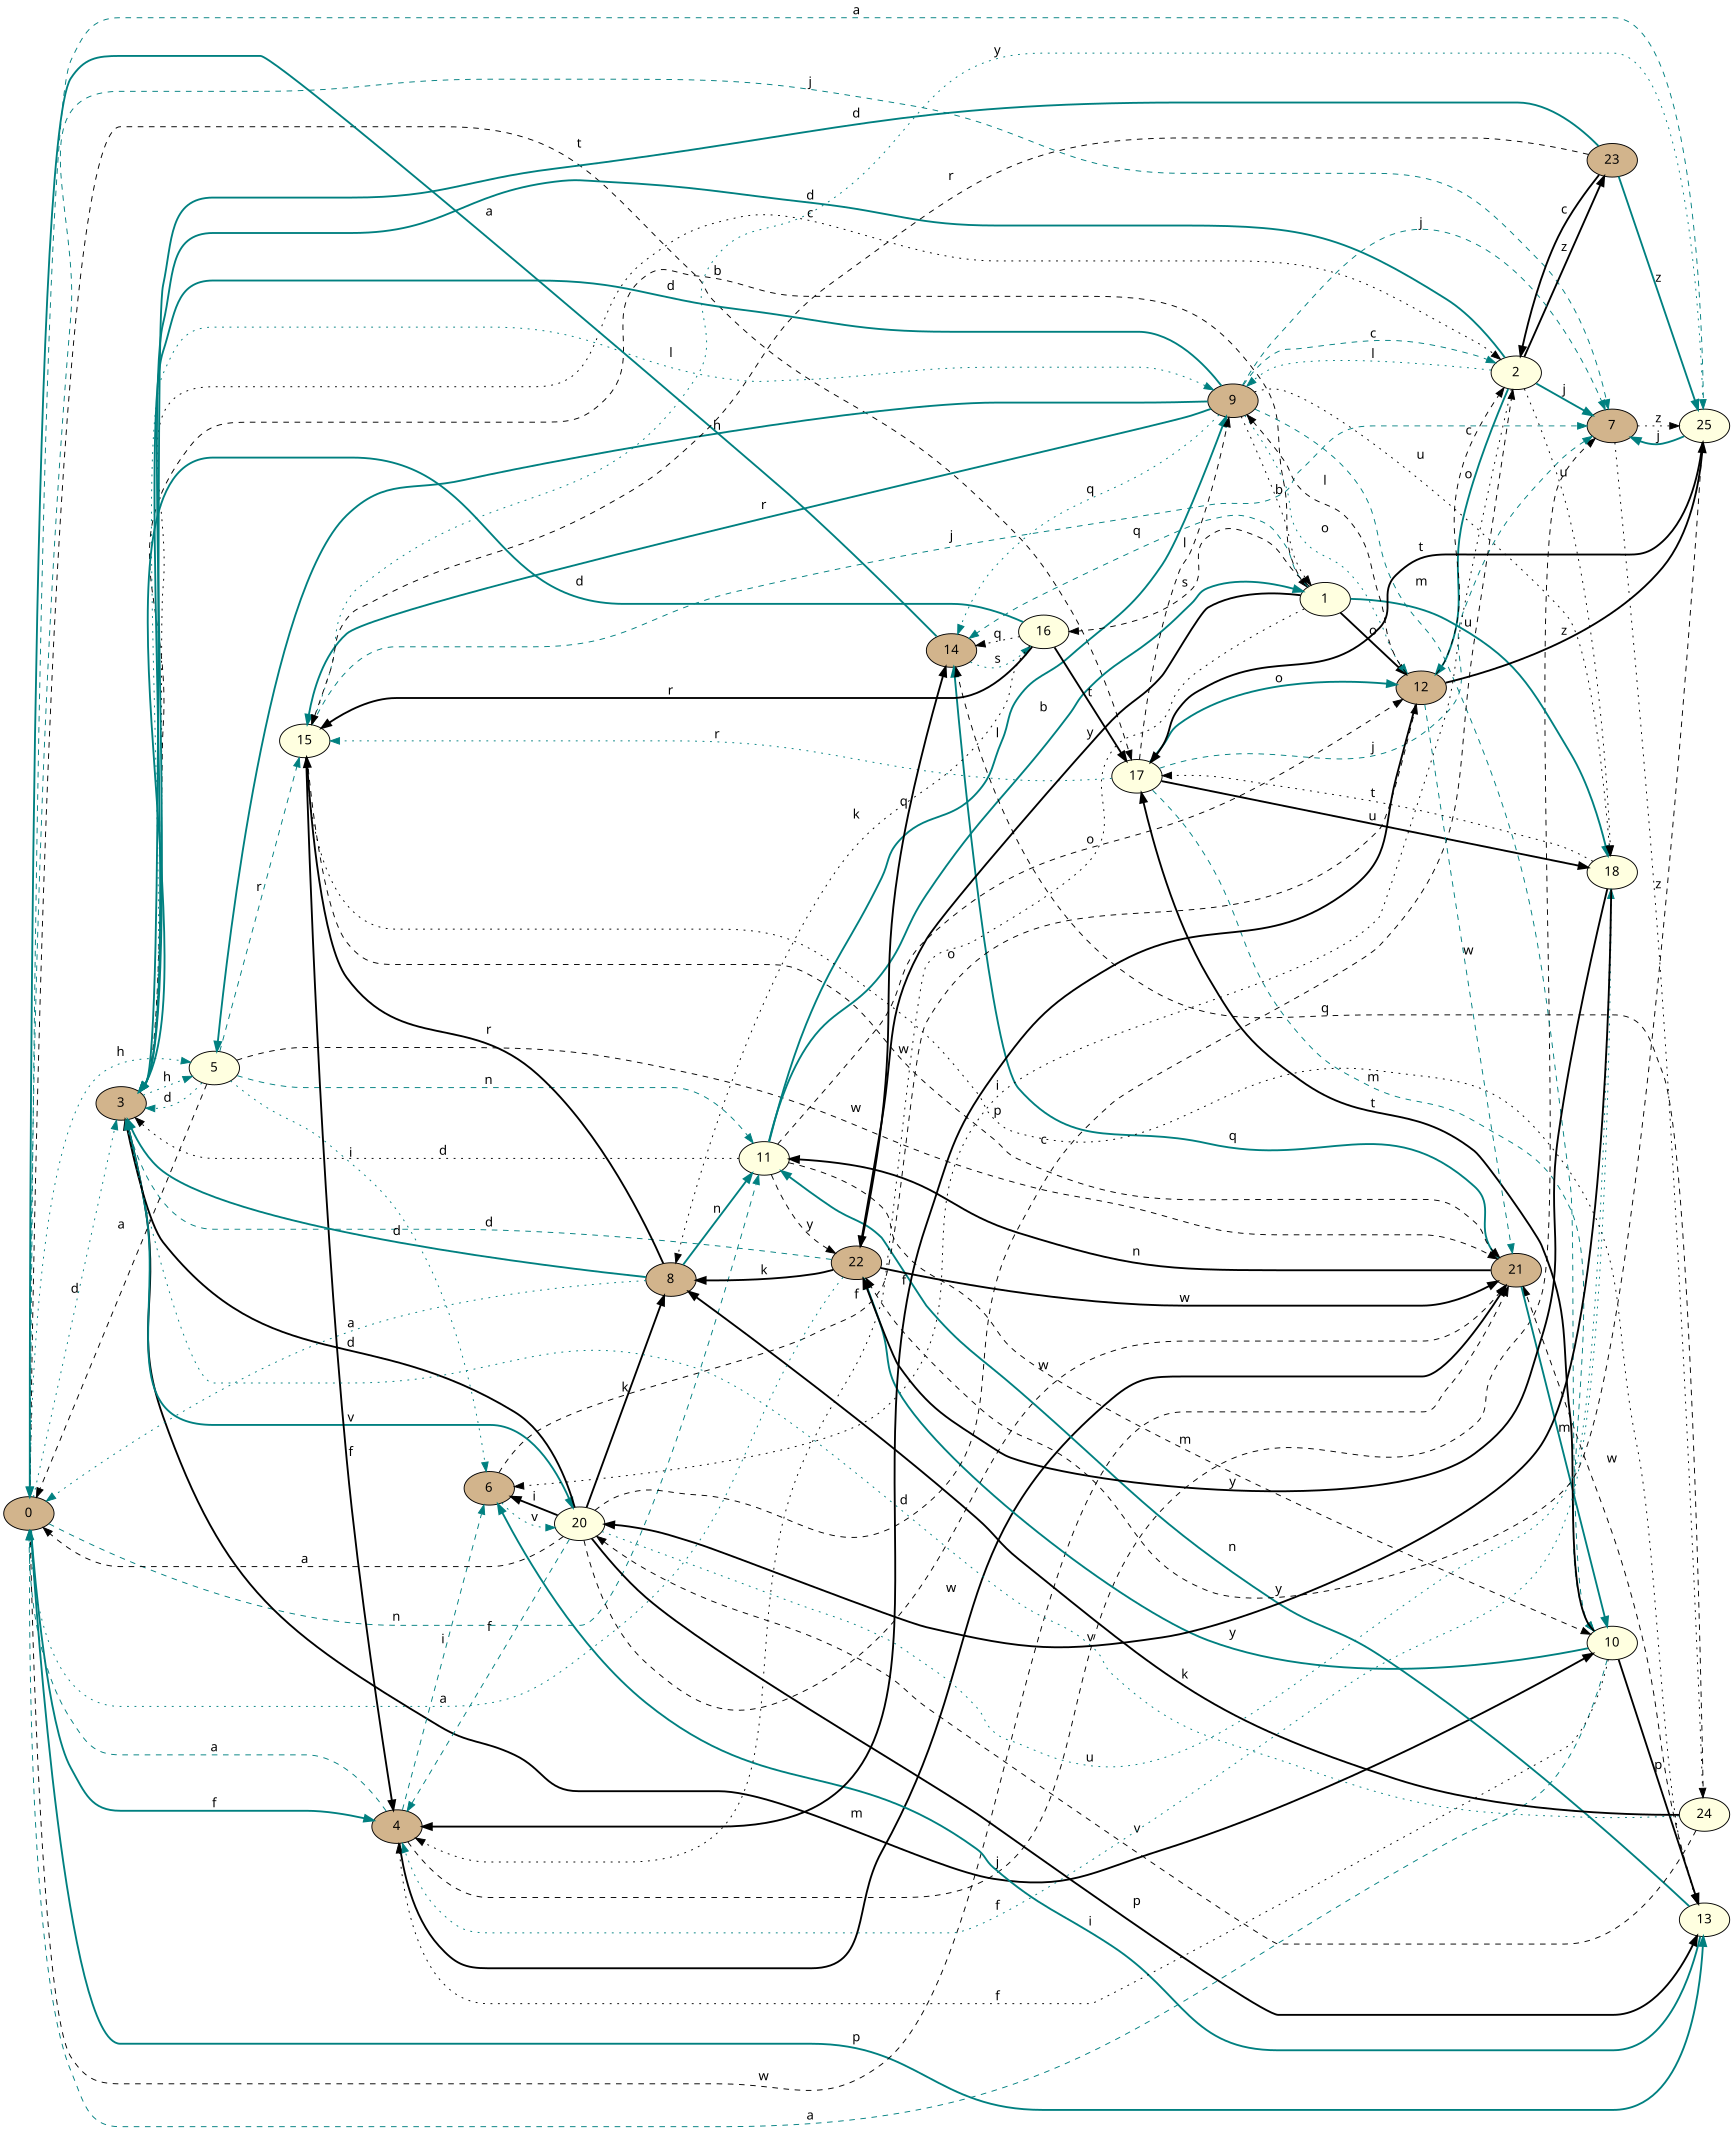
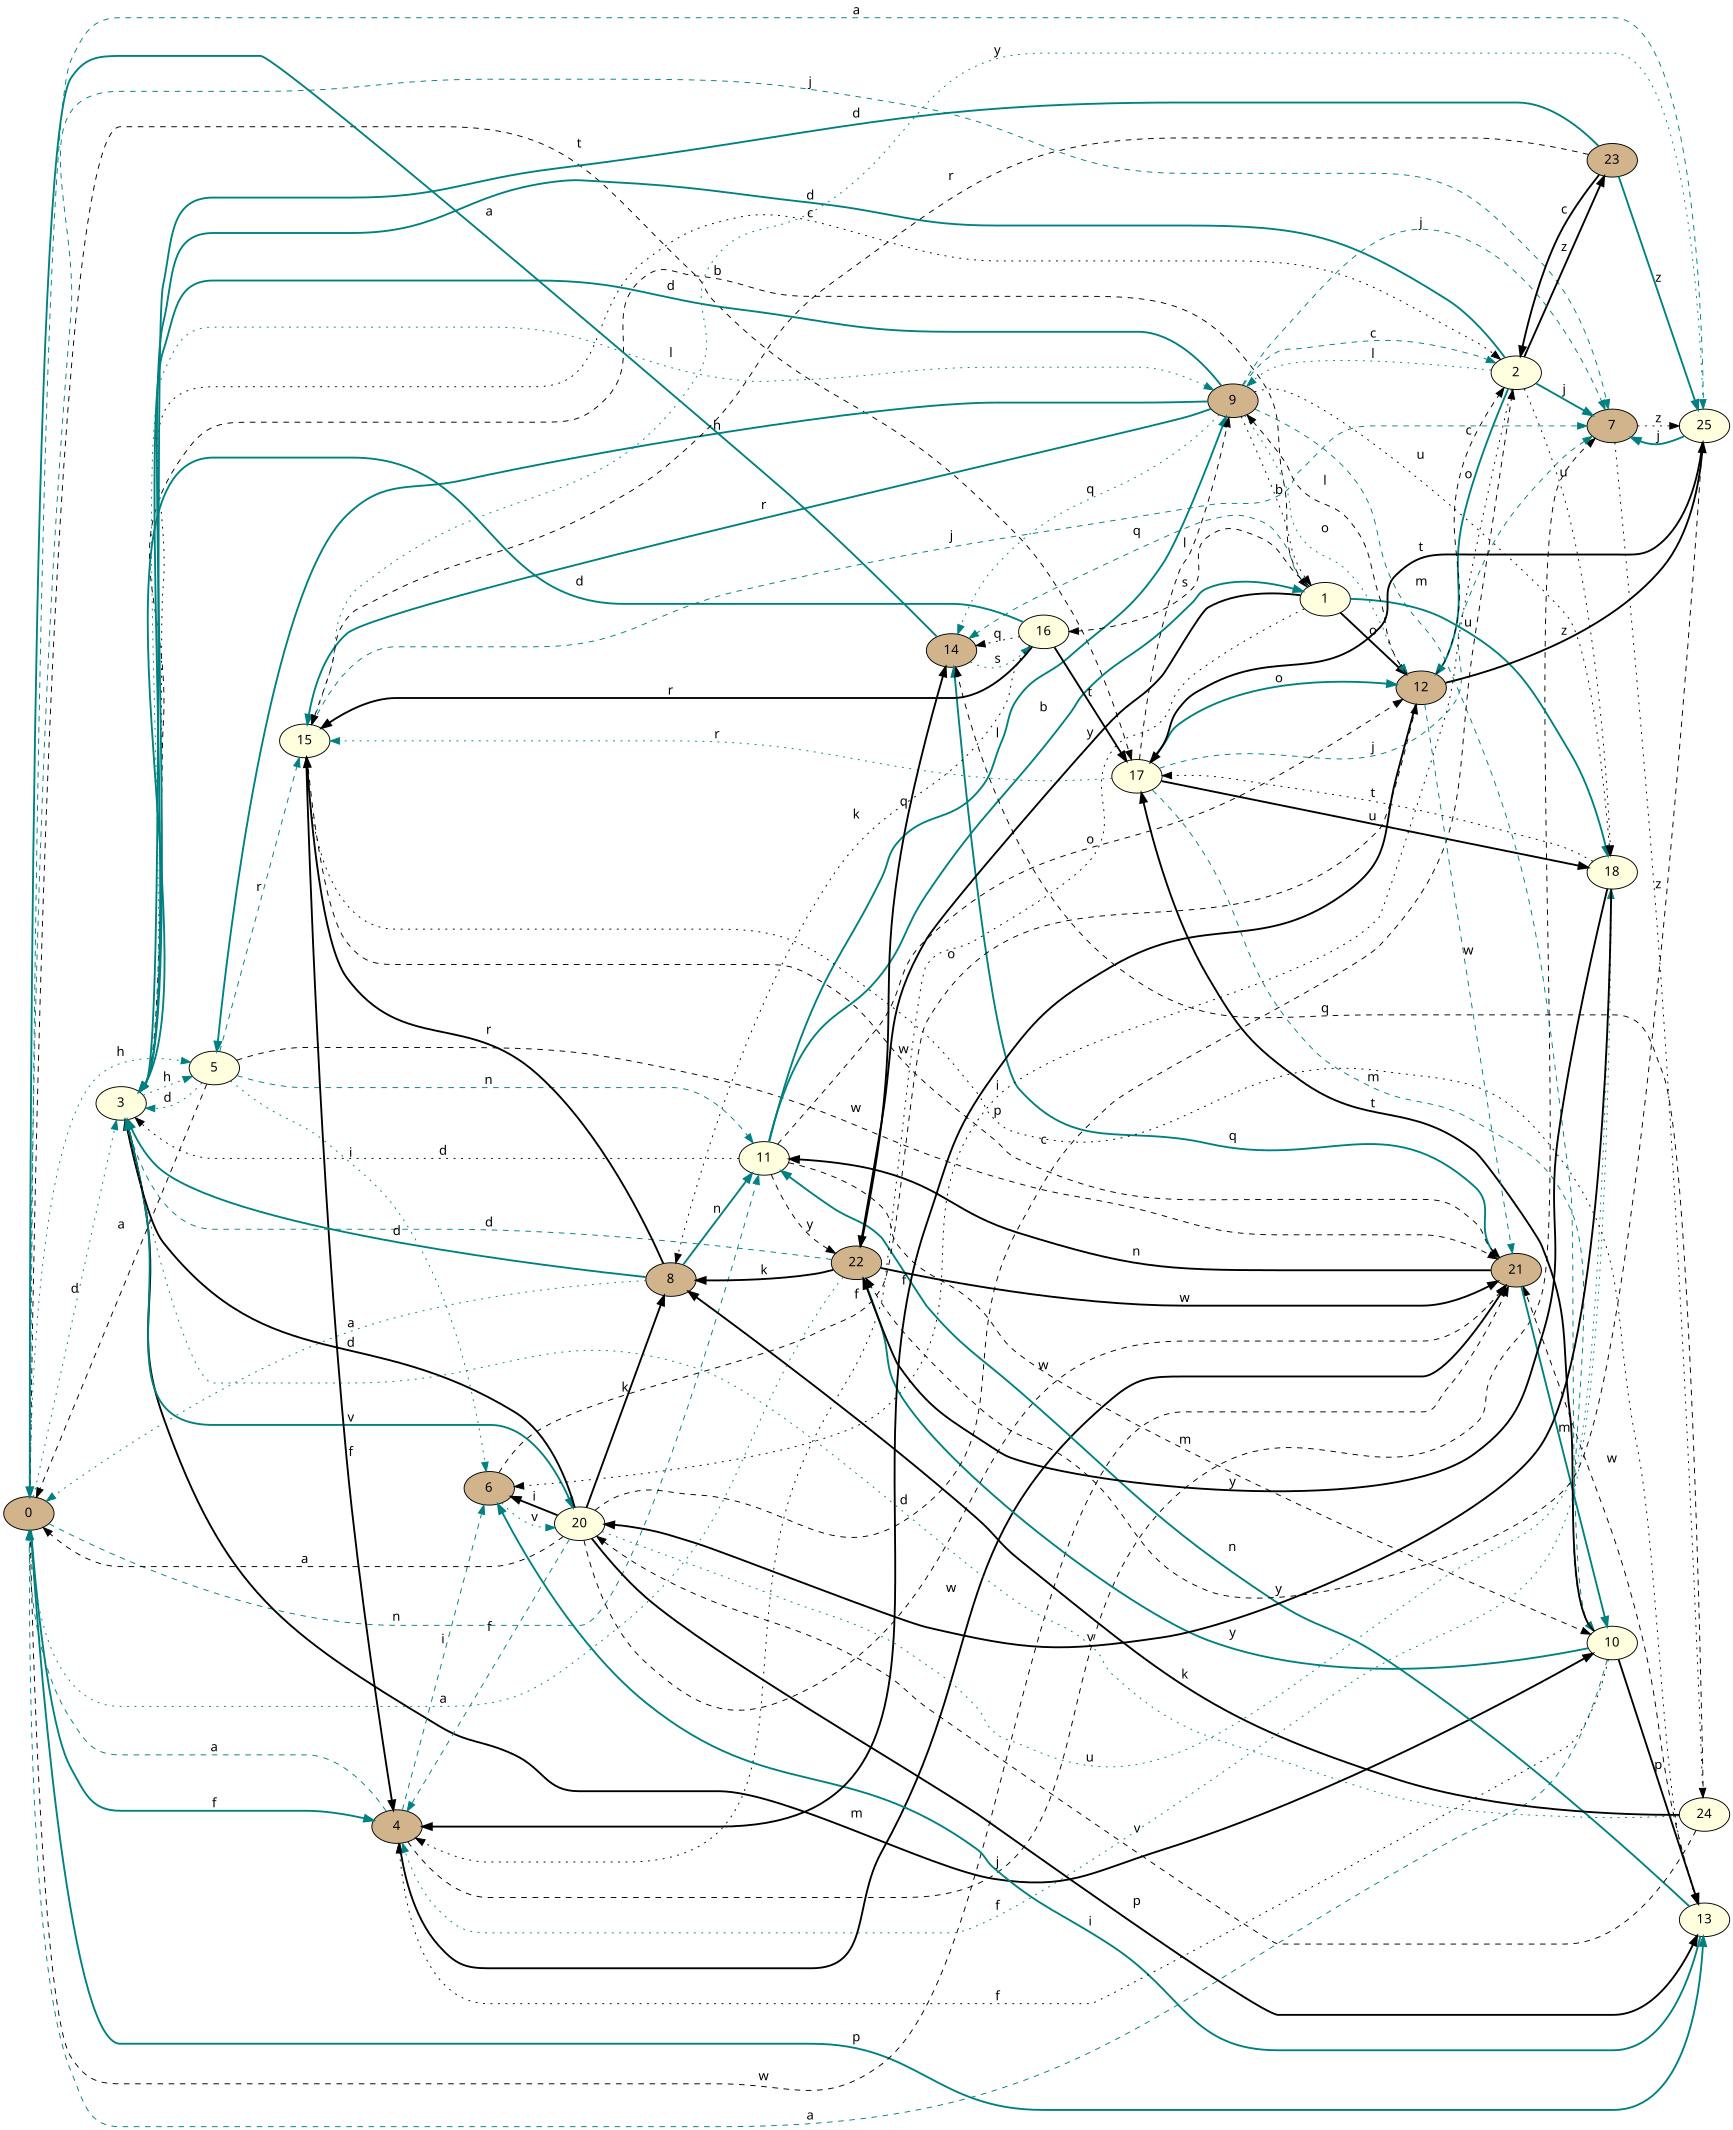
(121, 1103) -> (121, 1103)
